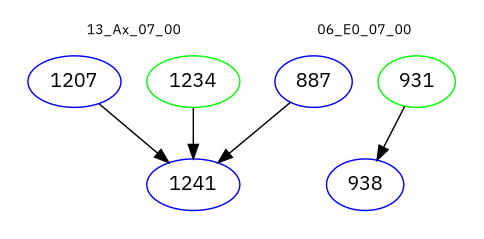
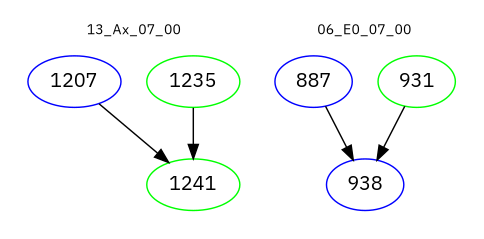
(193, 82) -> (193, 82)
(274, 116) -> (336, 127)
(193, 185) -> (193, 185)
